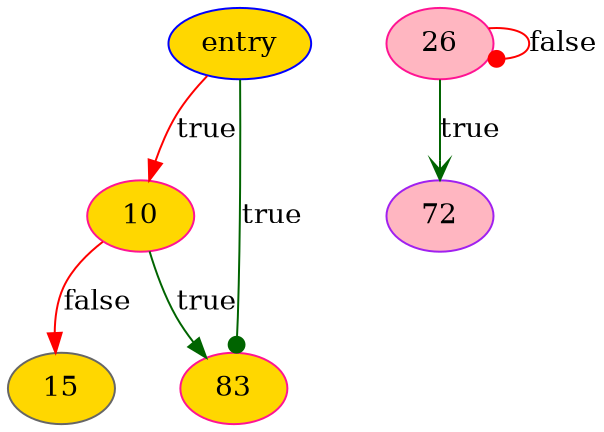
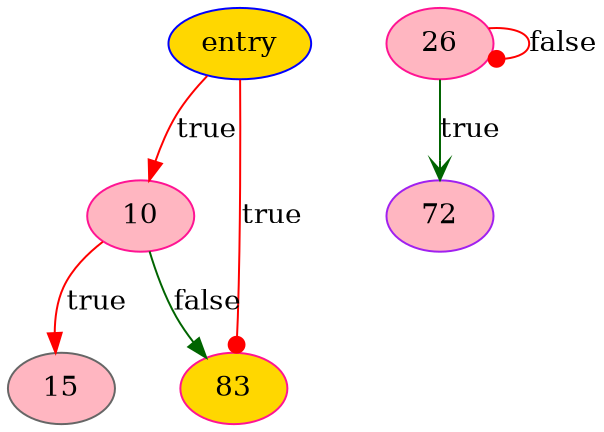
(240, 208) -> (240, 208)
(141, 216) -> (141, 216)
(97, 302) -> (97, 302)
(207, 302) -> (207, 302)
(61, 388) -> (61, 388)
